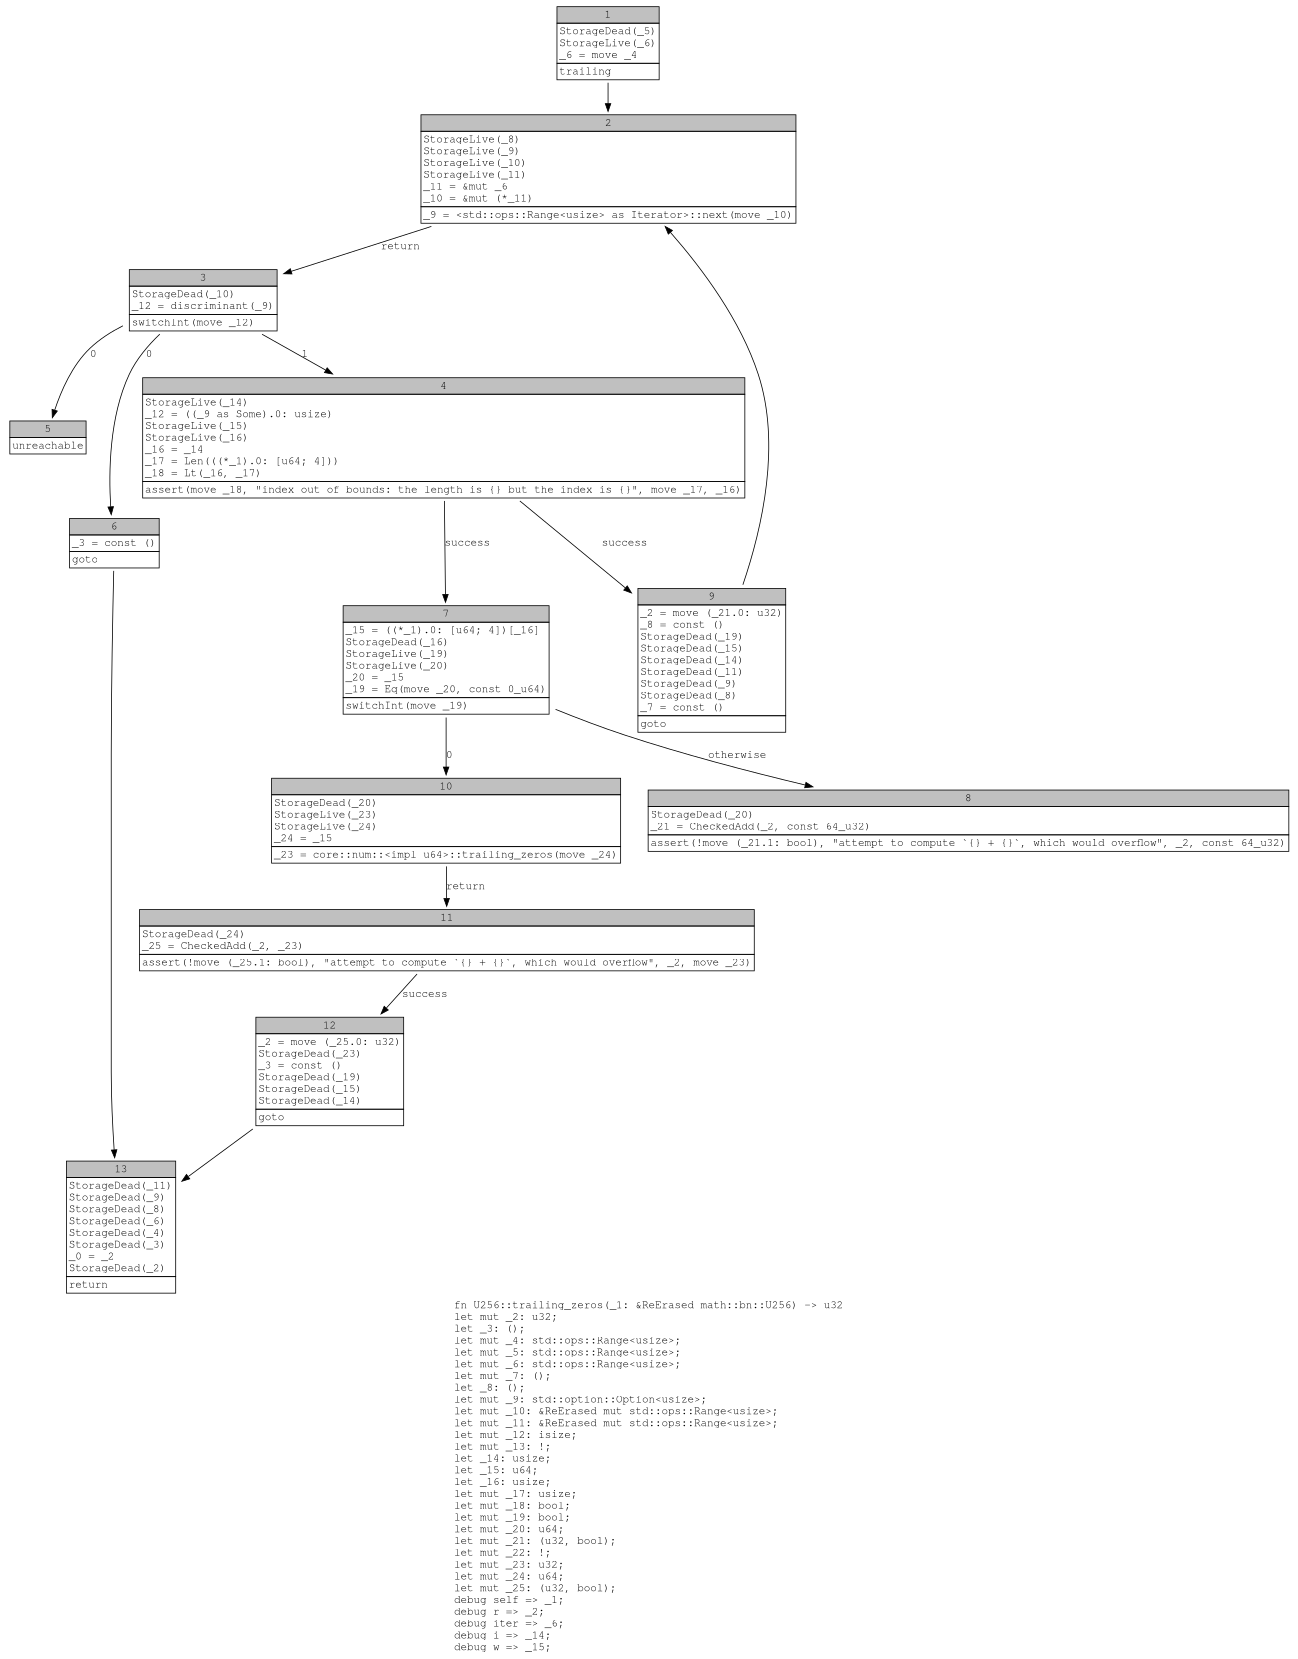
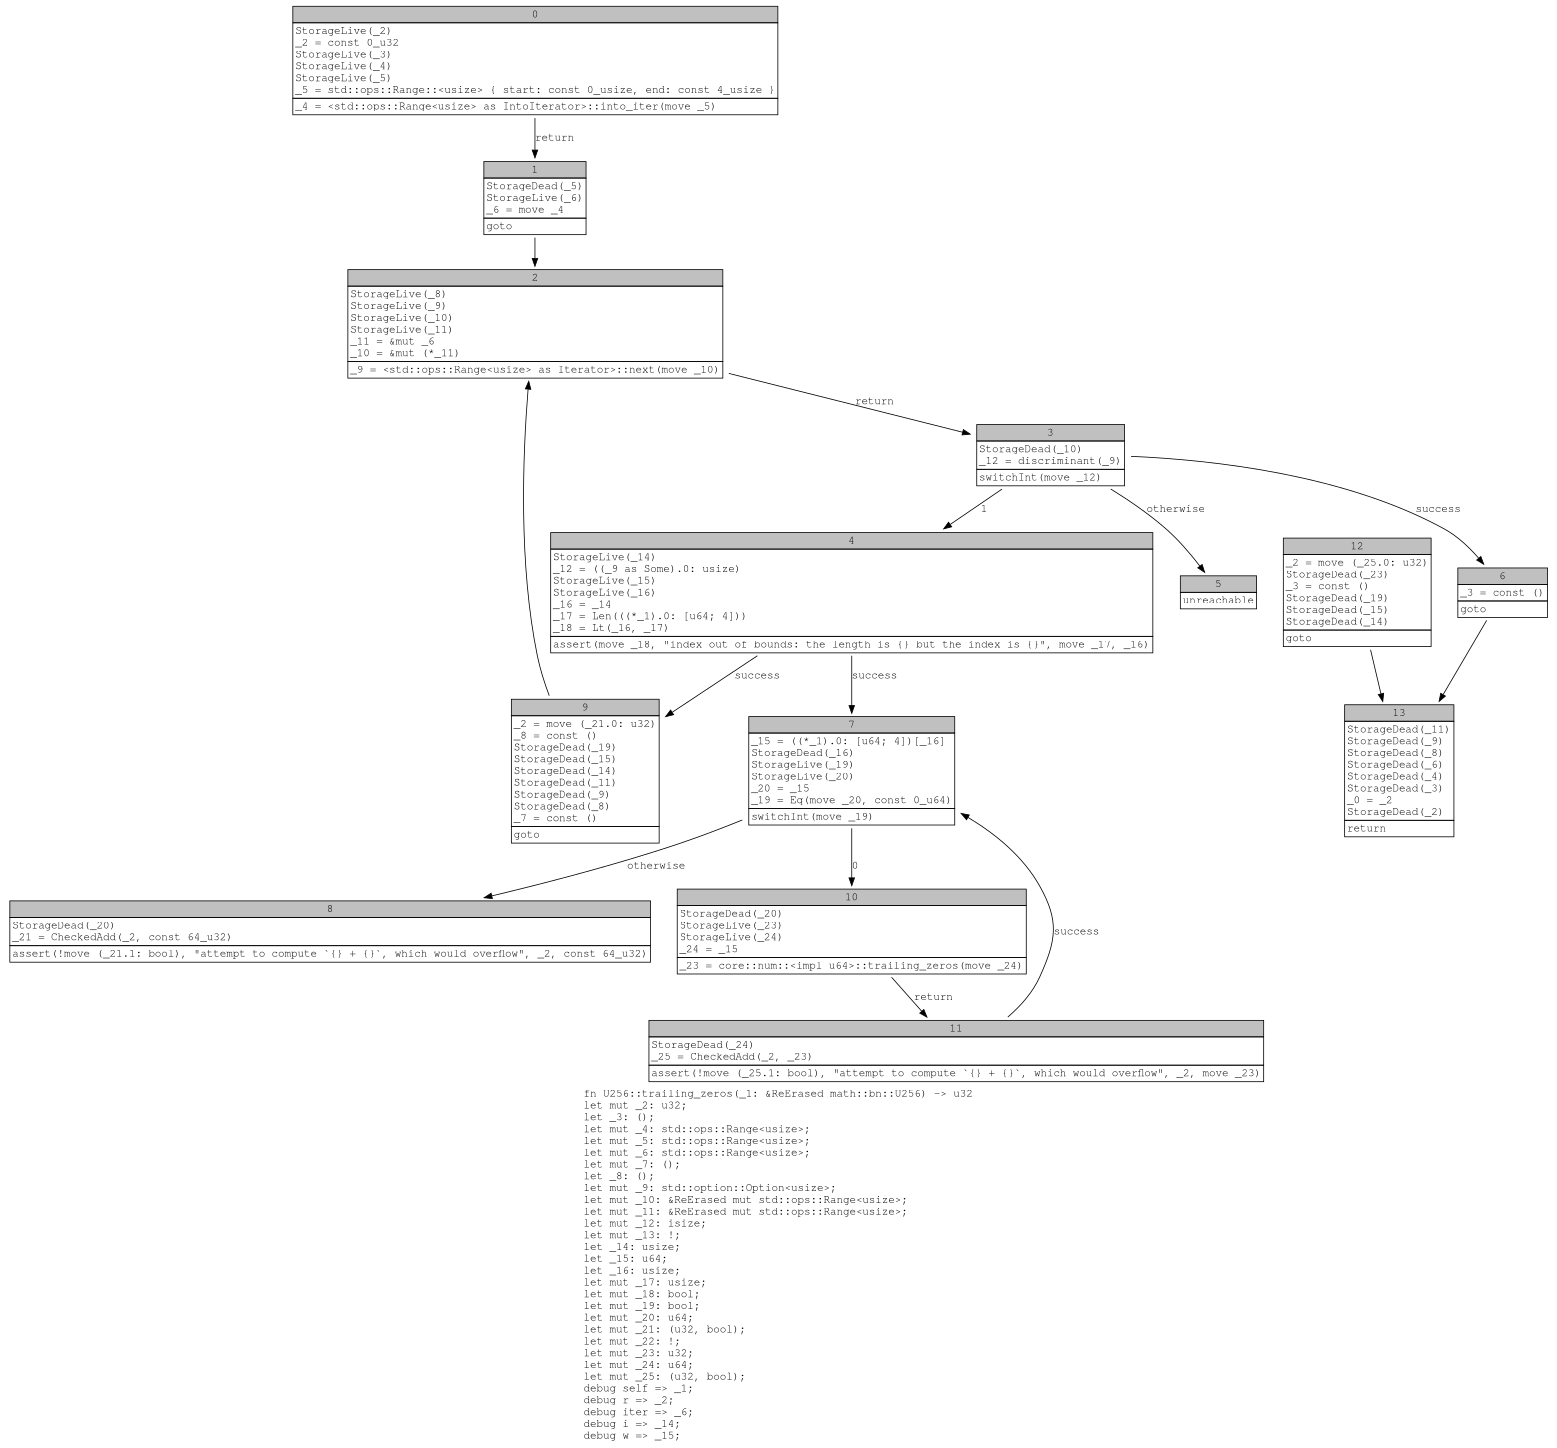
none -> (535, 61)
(586, 71) -> (500, 226)
(94, 354) -> (1176, 509)
(149, 354) -> (1438, 509)
(402, 991) -> (1049, 907)
